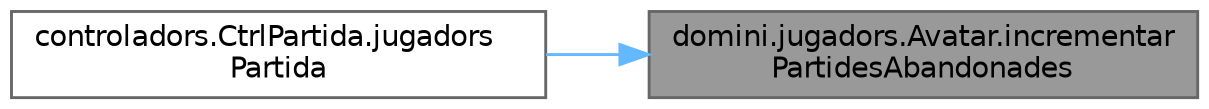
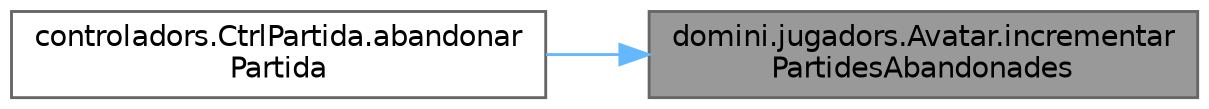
(279, 55) -> (279, 55)
